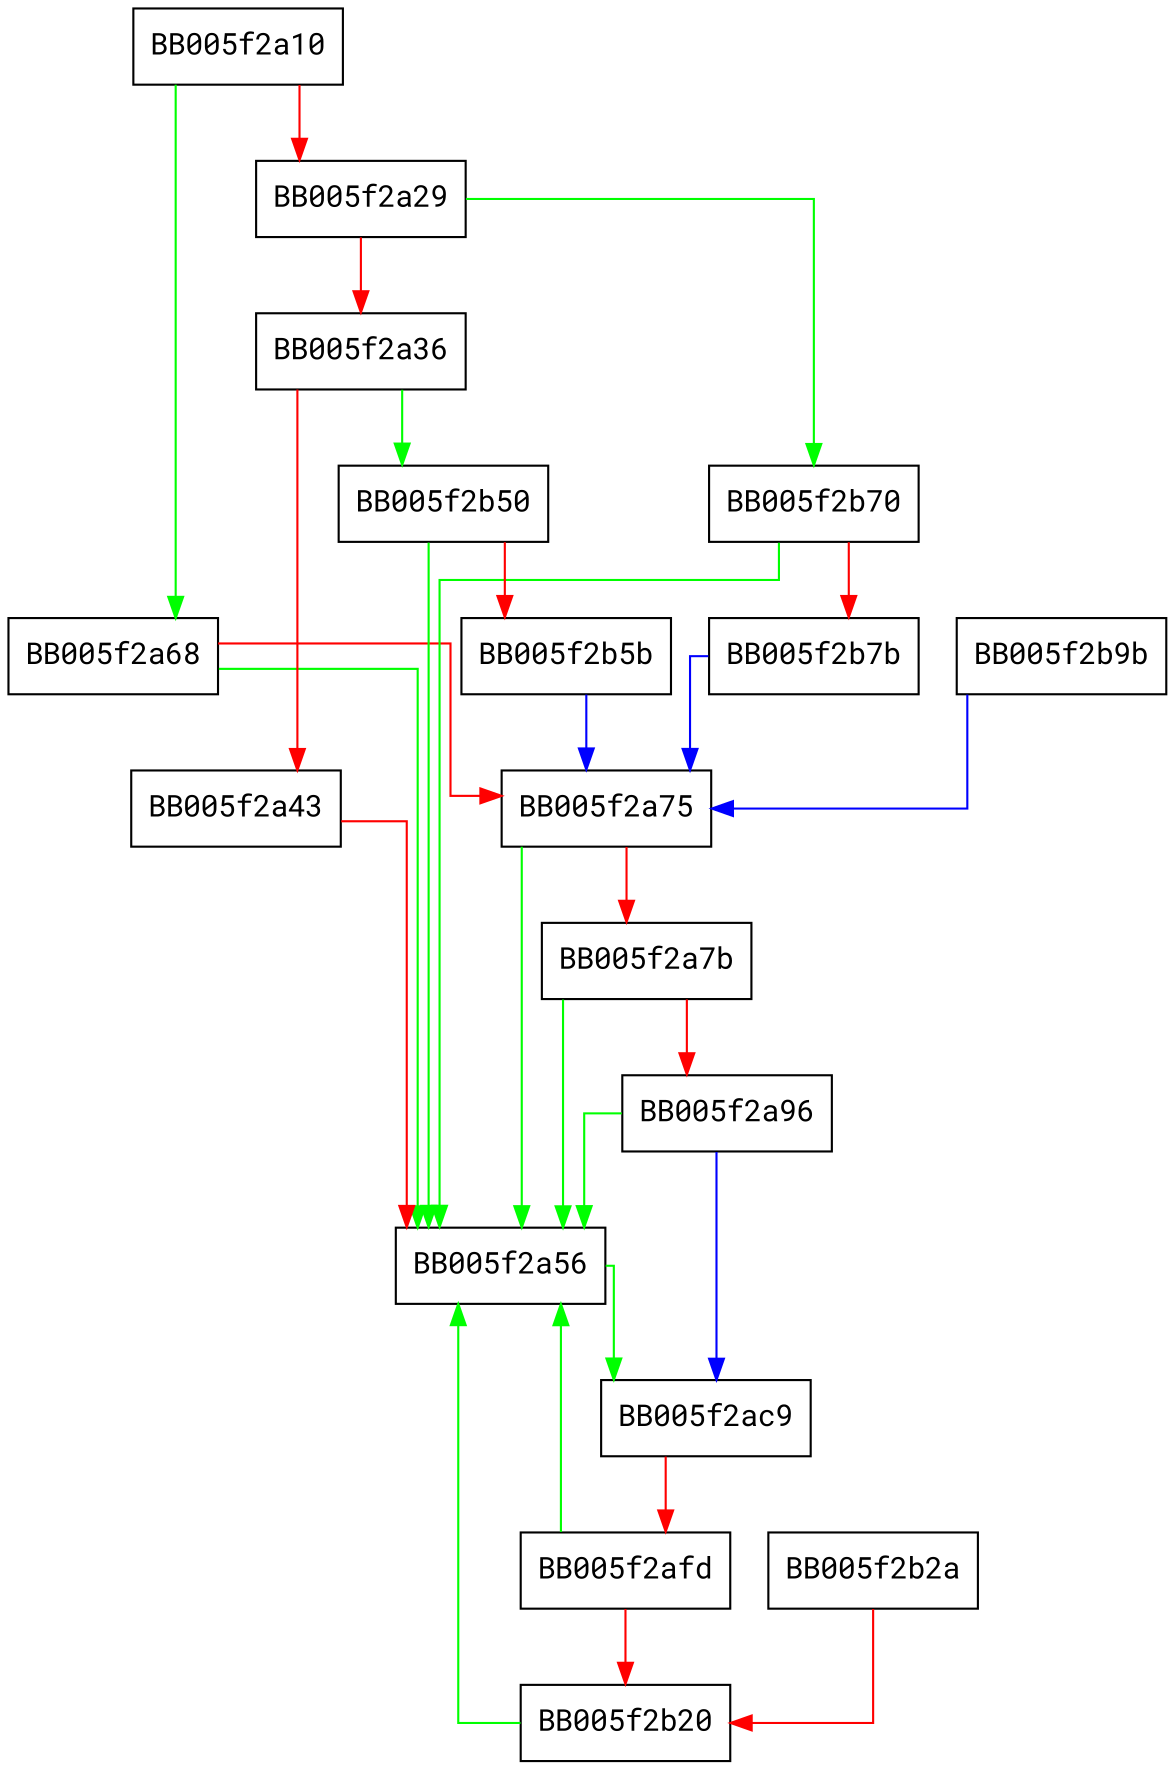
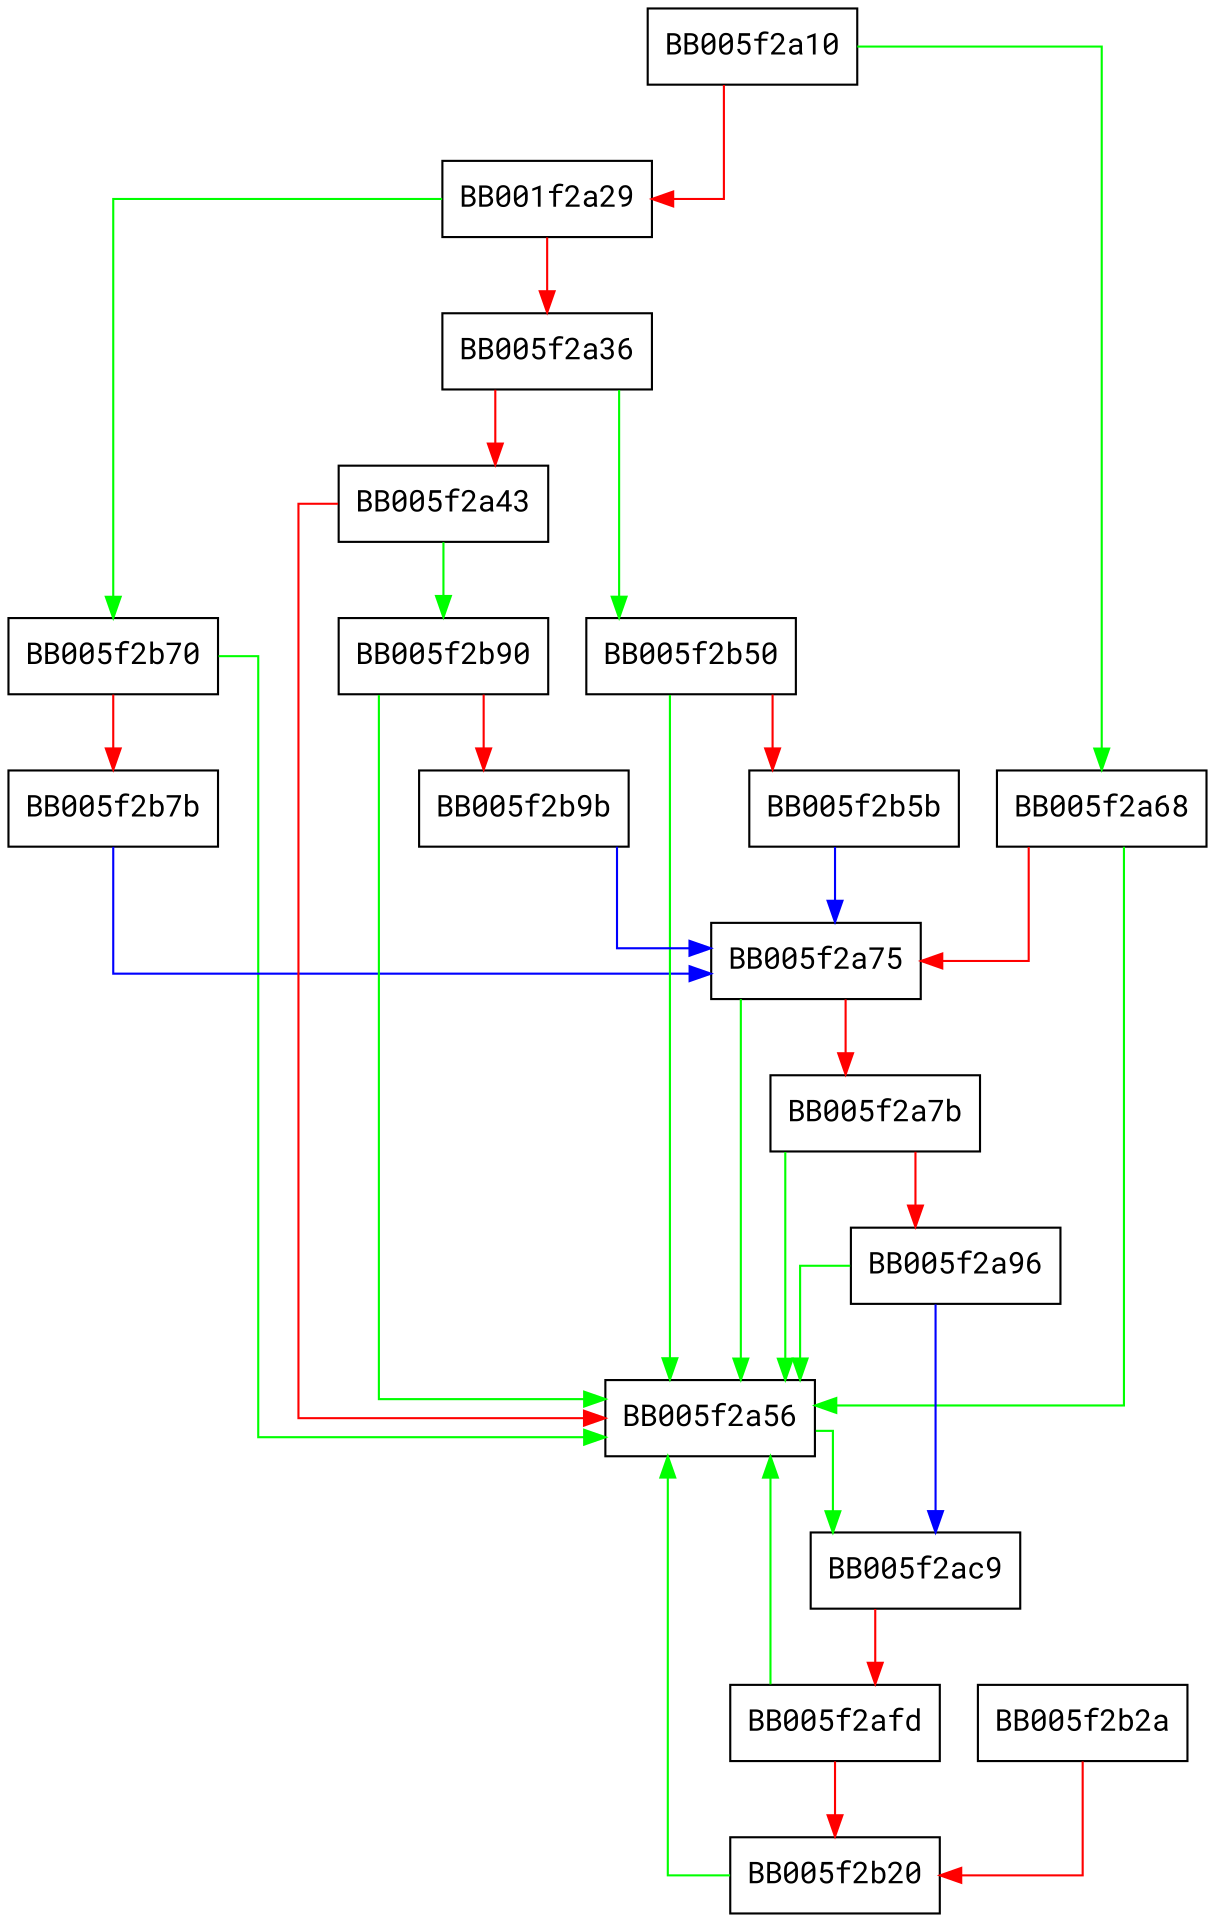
(361, 199) -> (547, 199)
none -> (443, 656)
